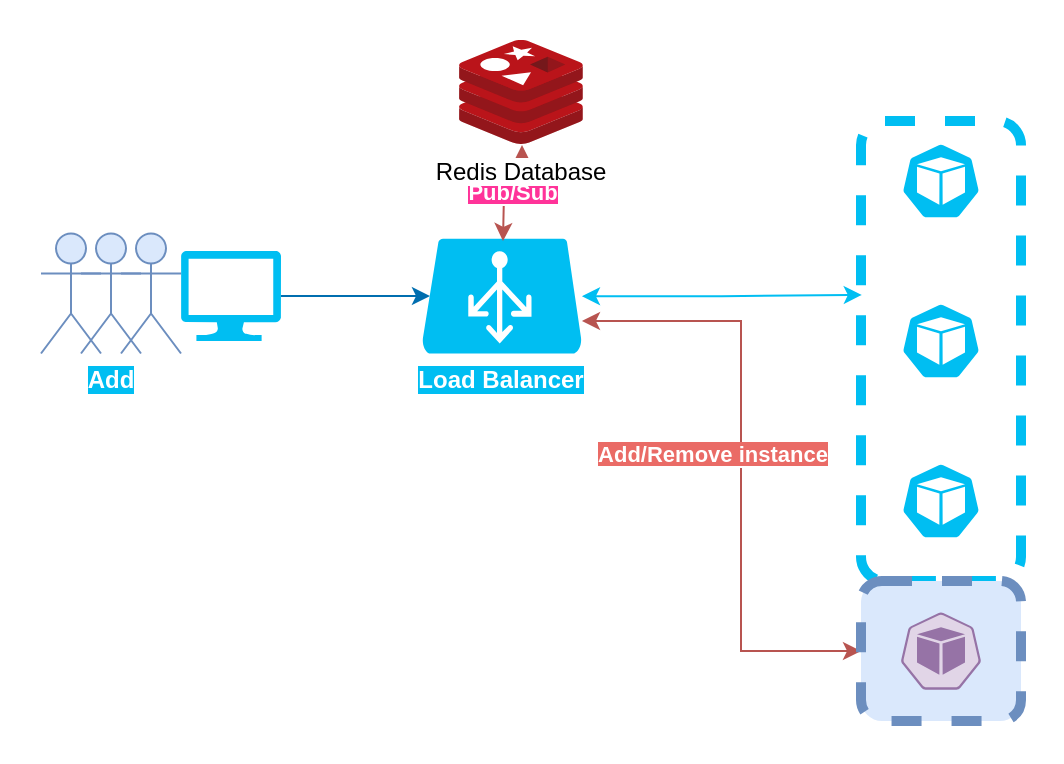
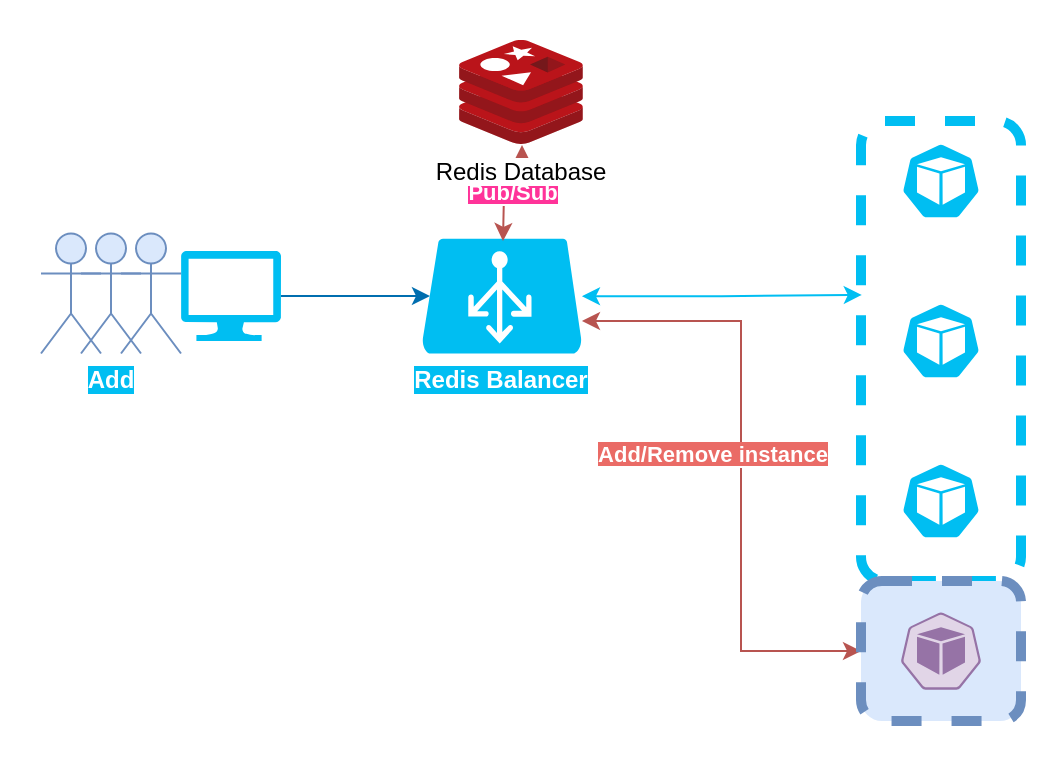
(502, 381) -> (502, 381)
